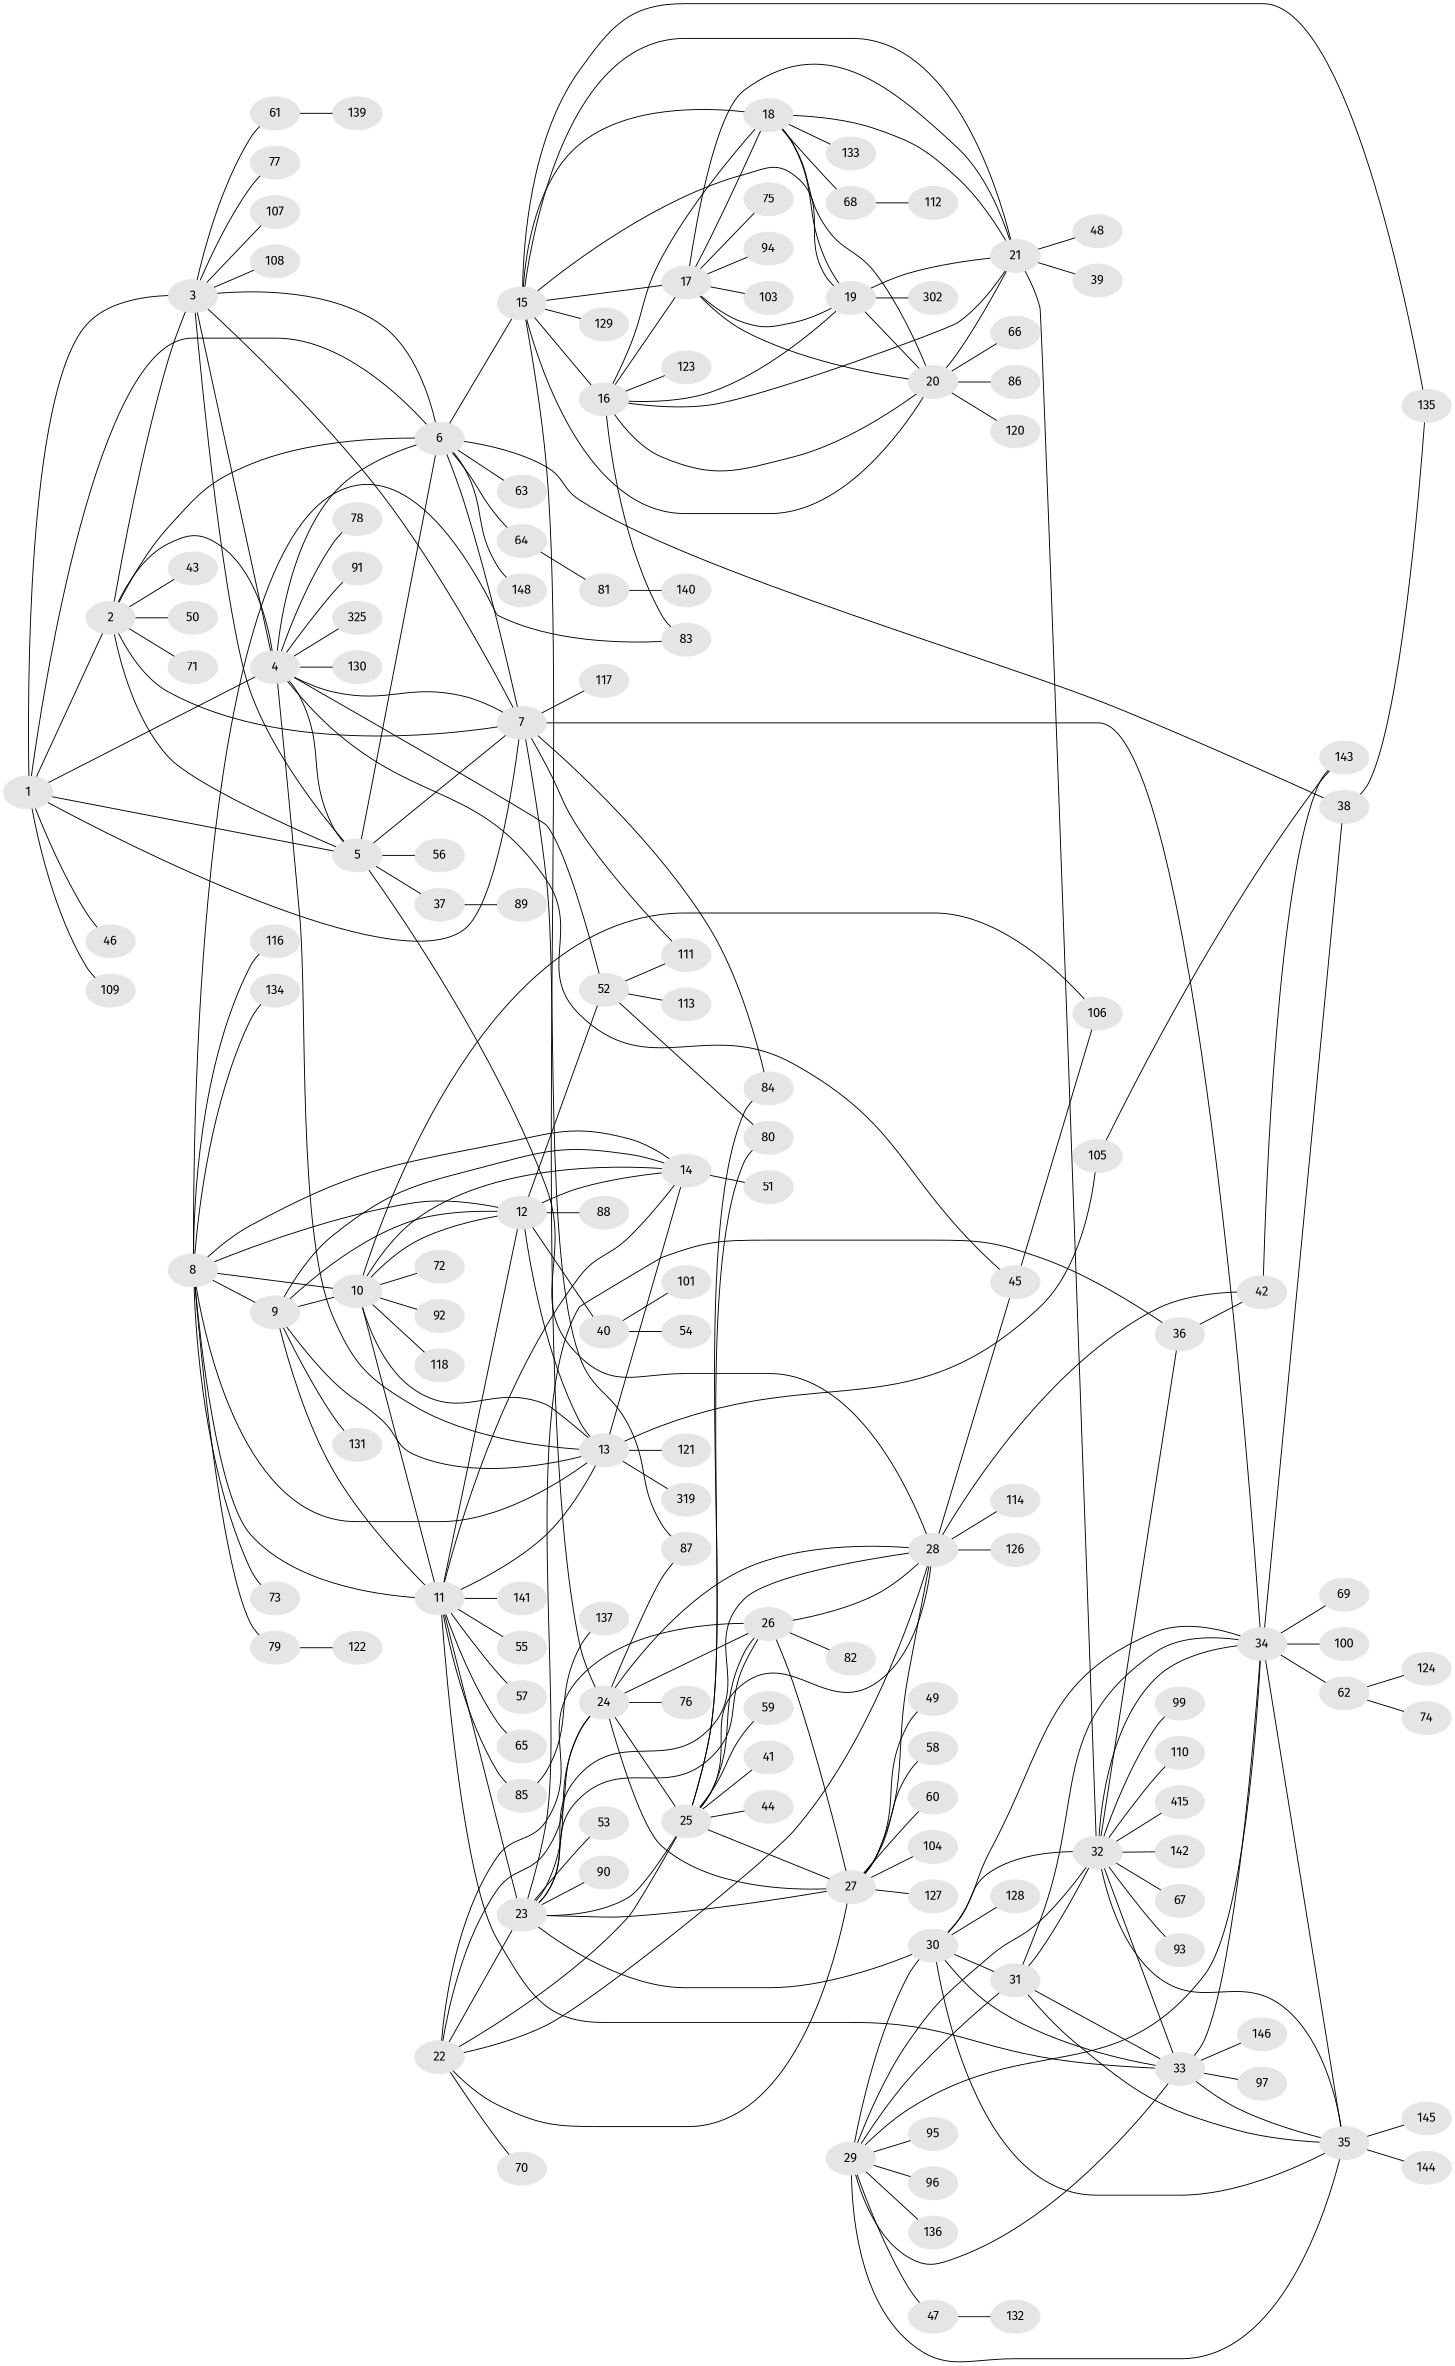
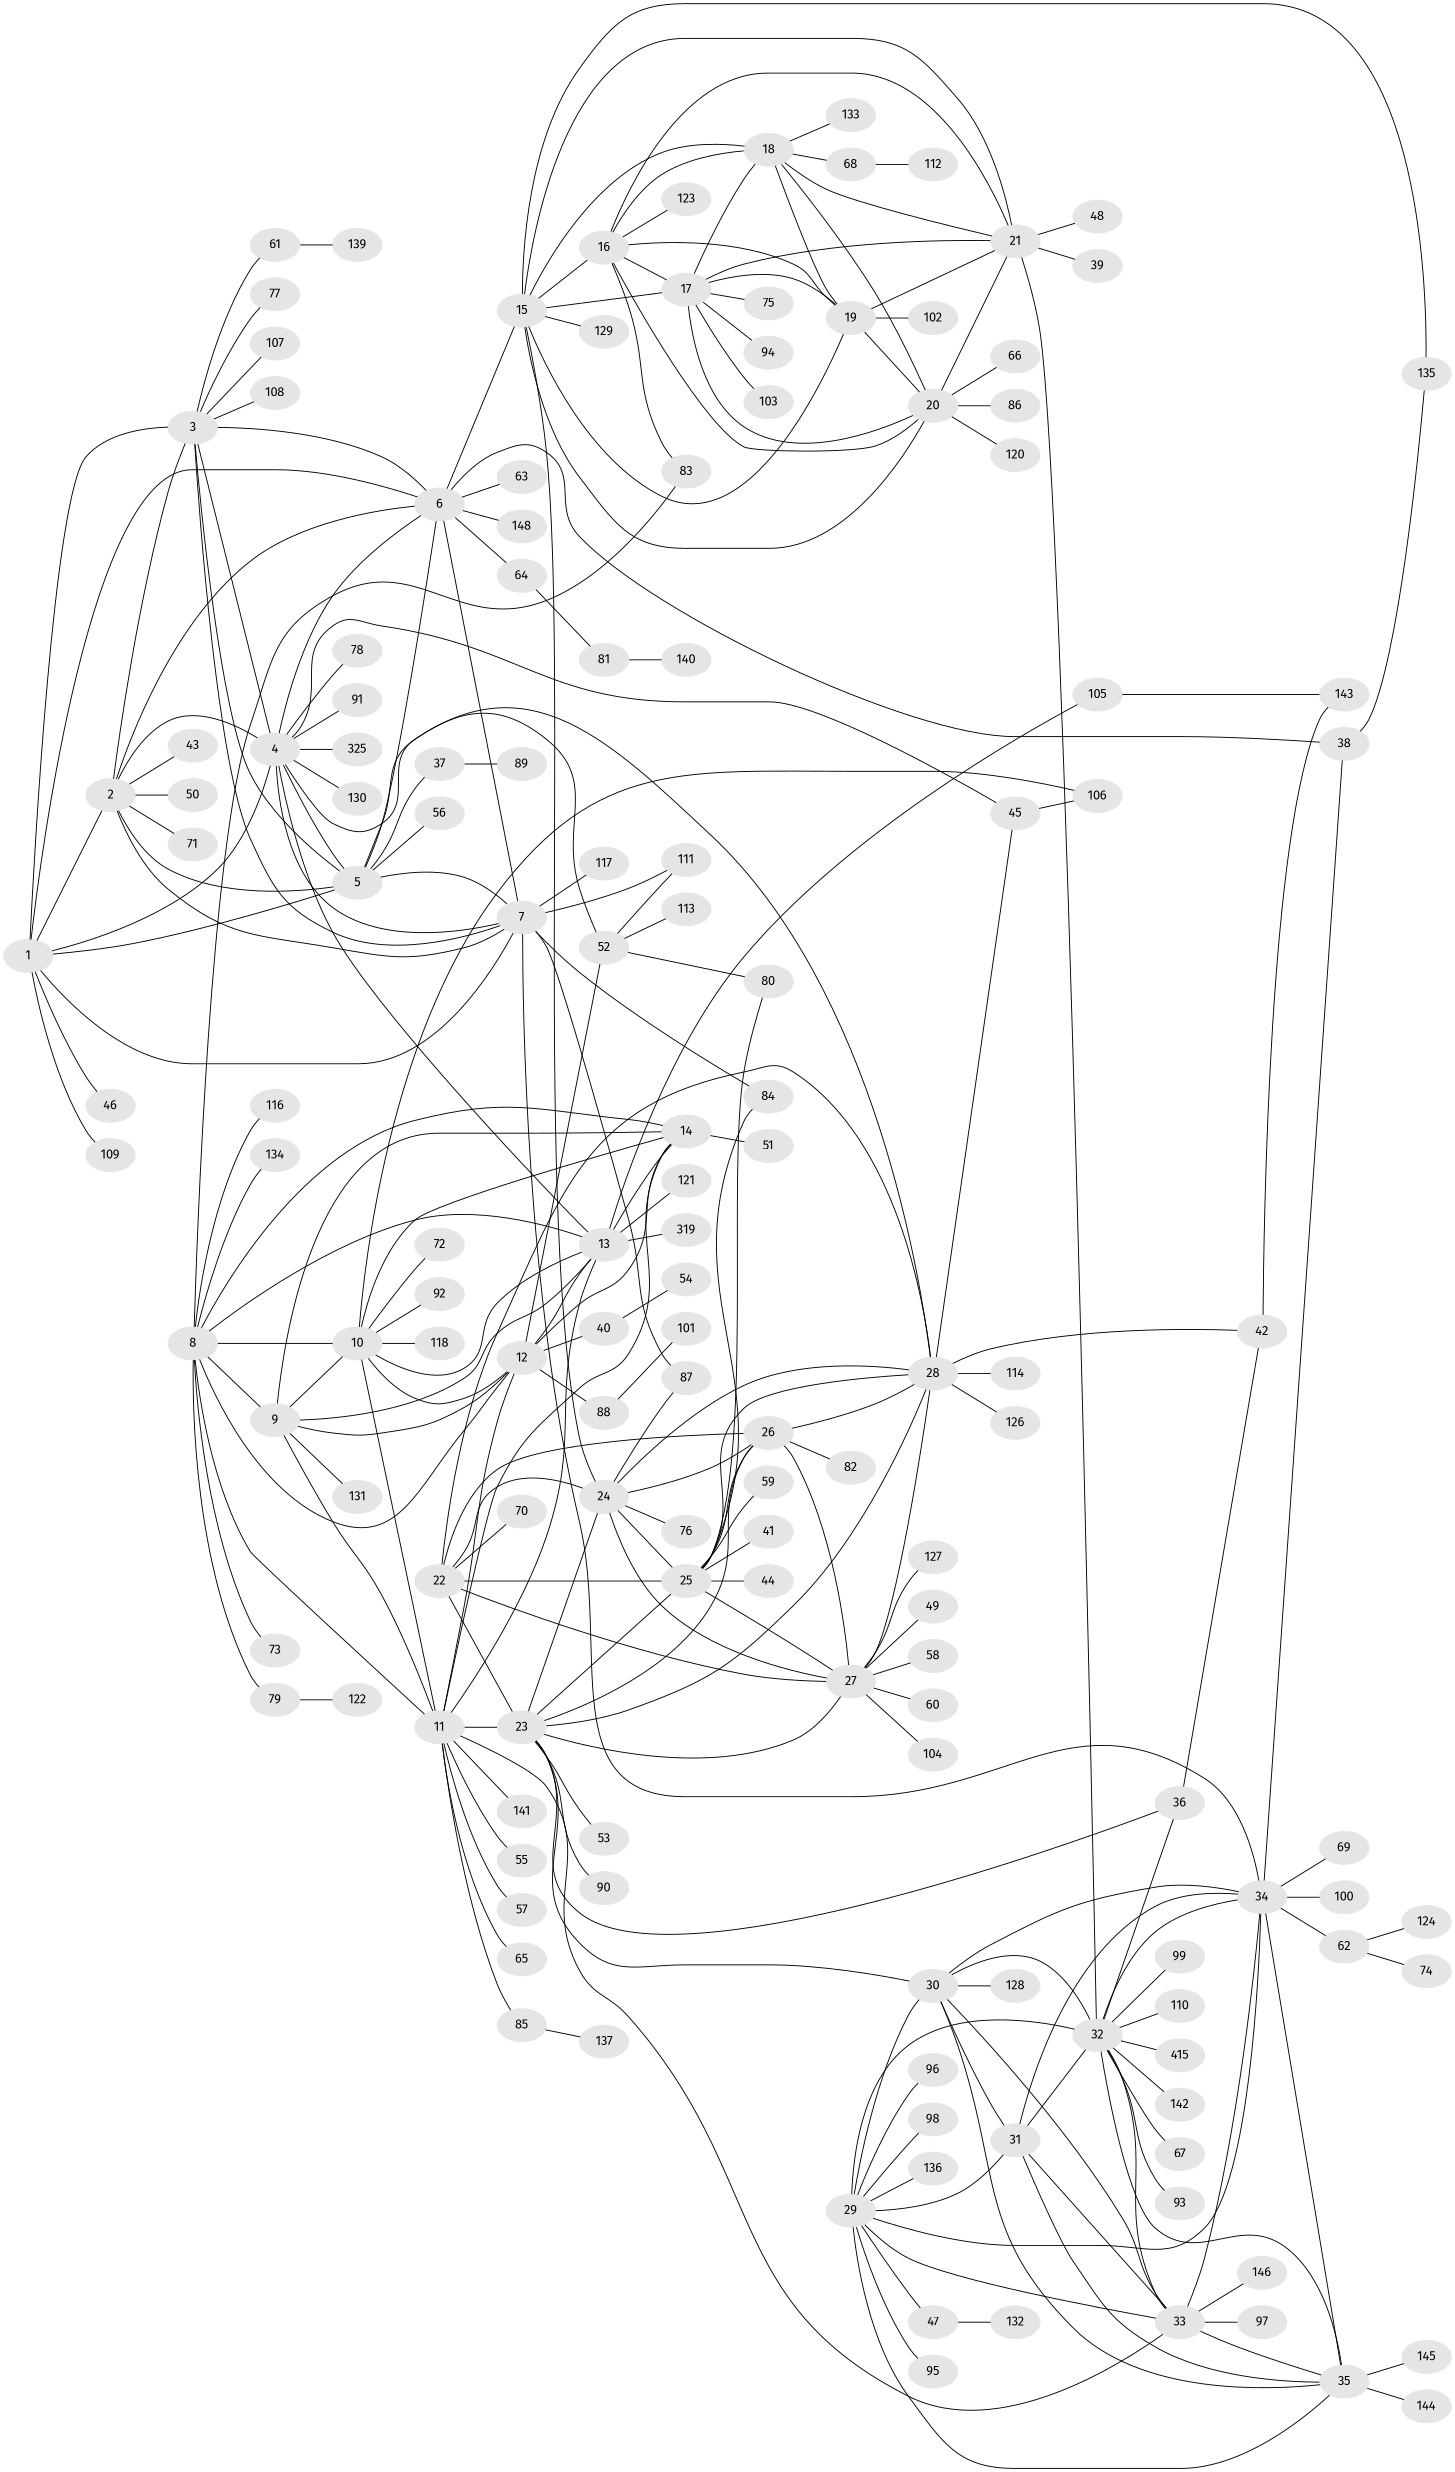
(933, 298) -> (933, 318)
(639, 1311) -> (645, 1371)
none -> (933, 2119)
